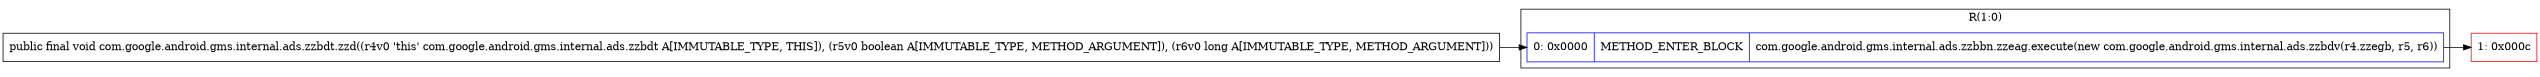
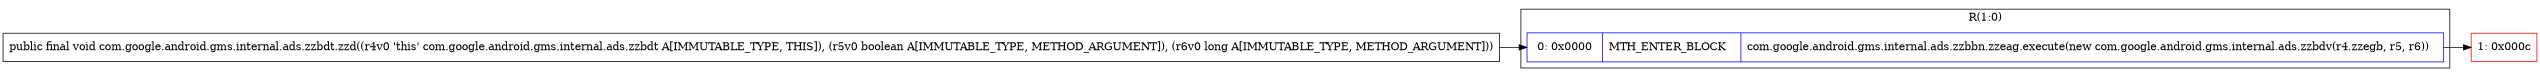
(1672, 47) -> (1668, 47)
